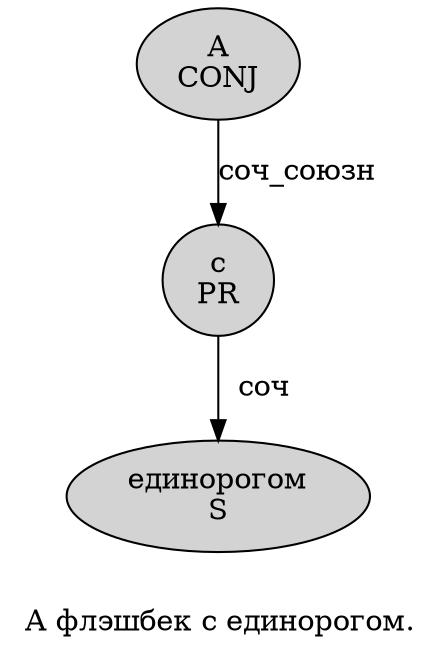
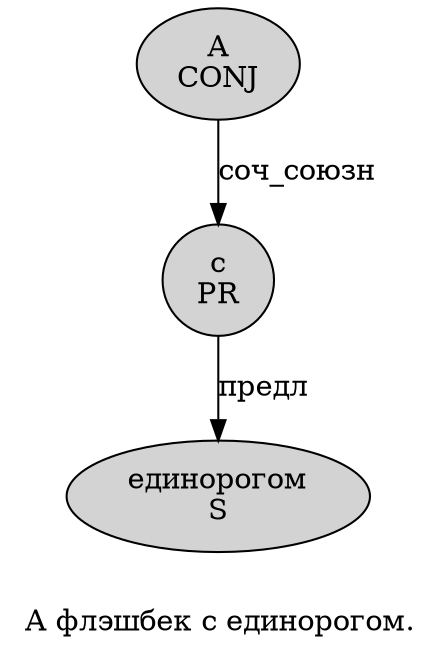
(264, 388) -> (264, 388)
